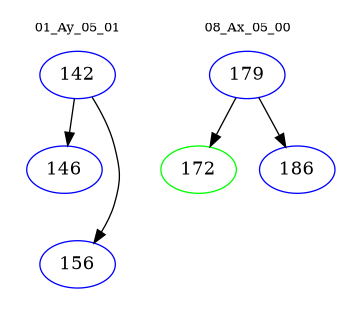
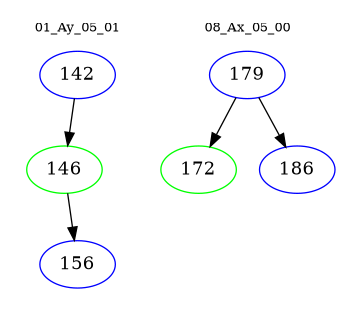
(118, 164) -> (70, 210)
(64, 170) -> (64, 170)
